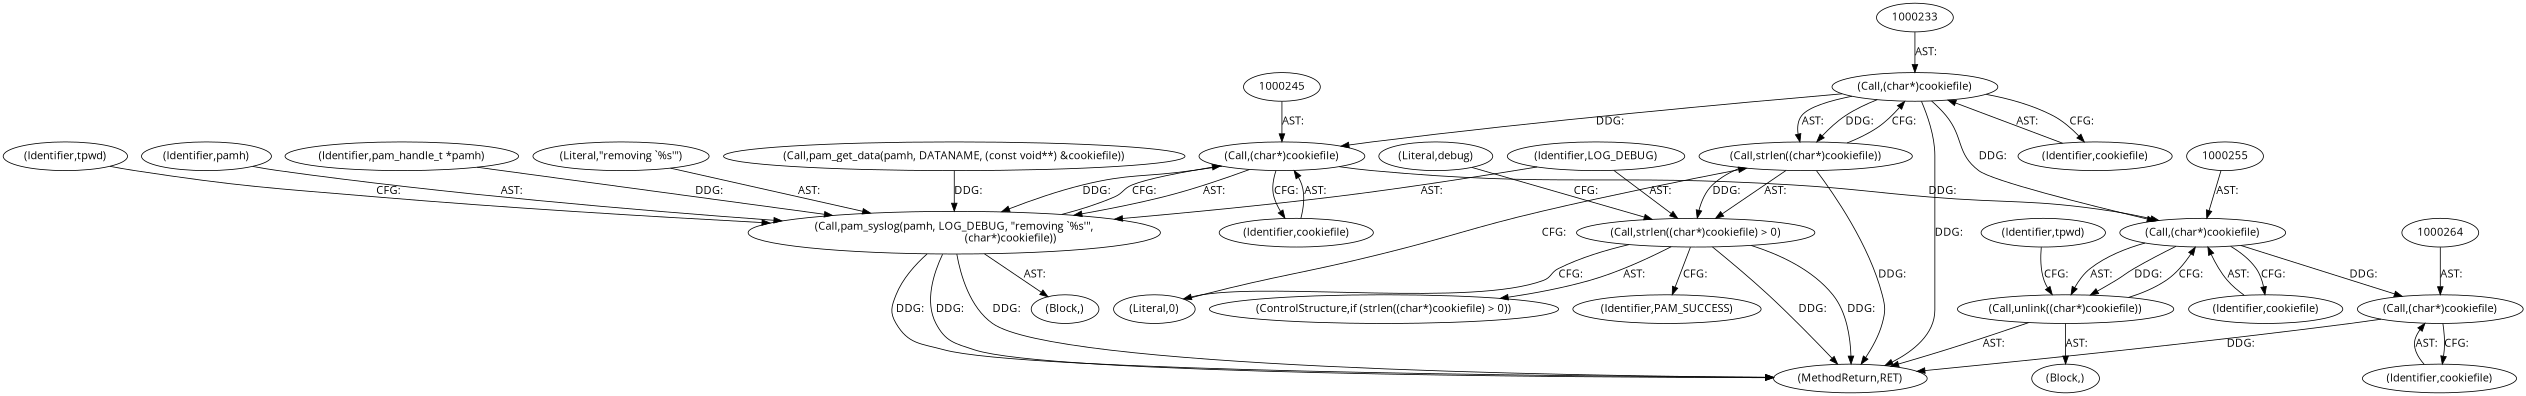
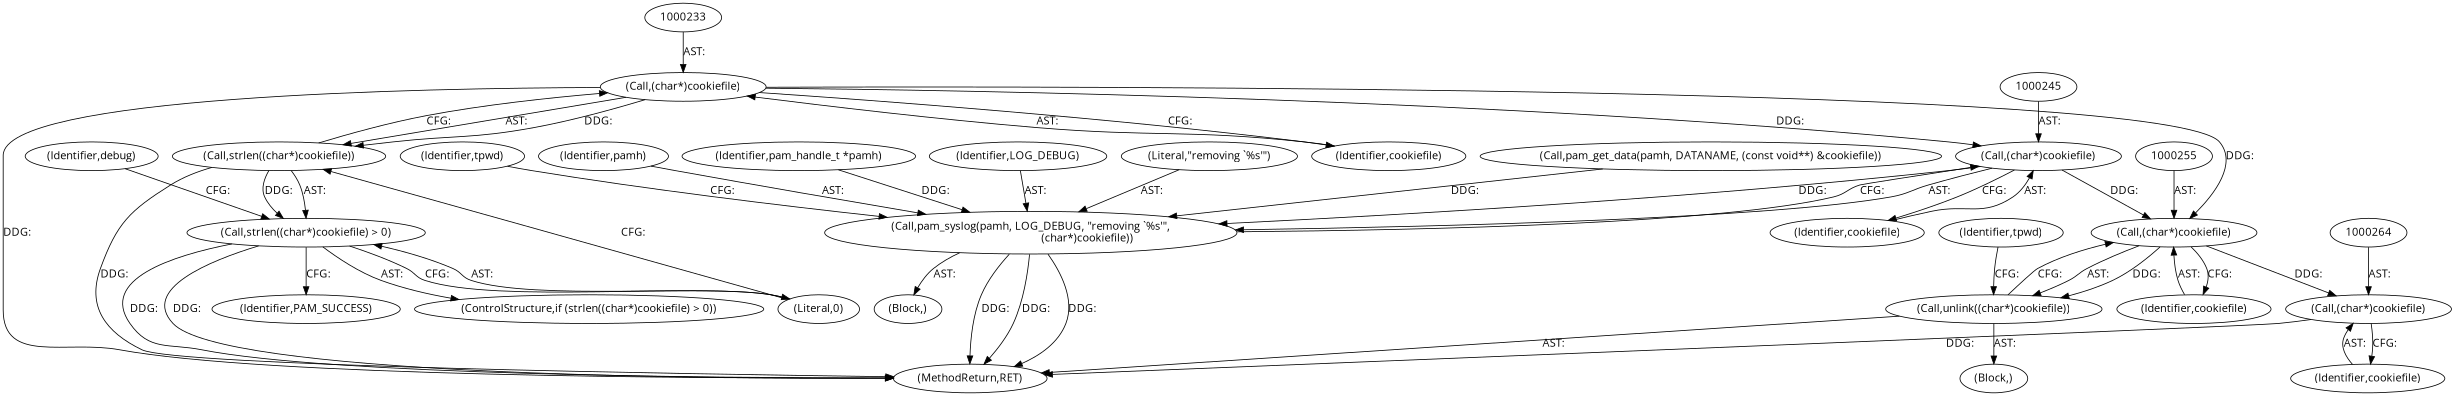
(1436, 156) -> (92, 156)
(1645, 194) -> (489, 284)
